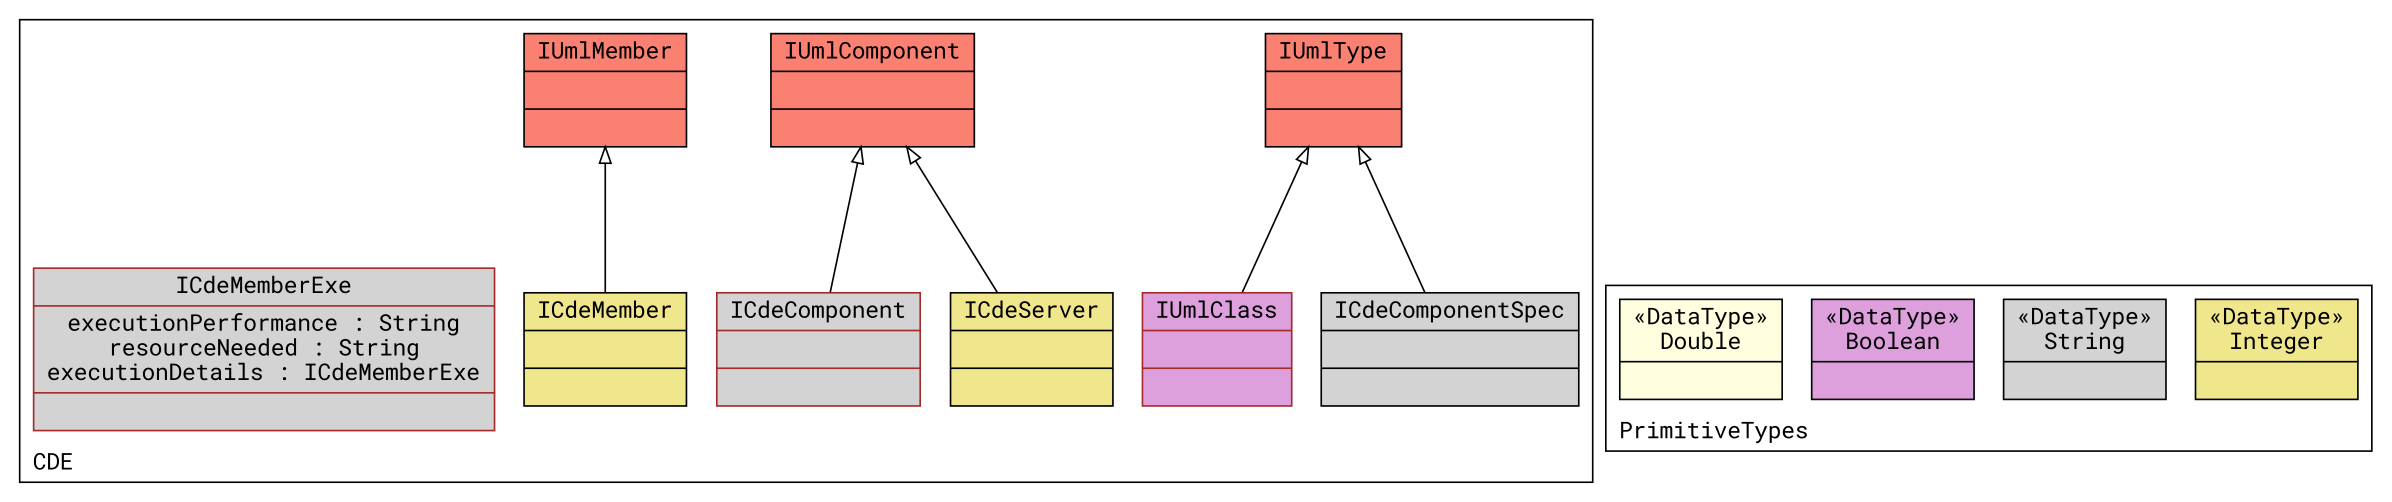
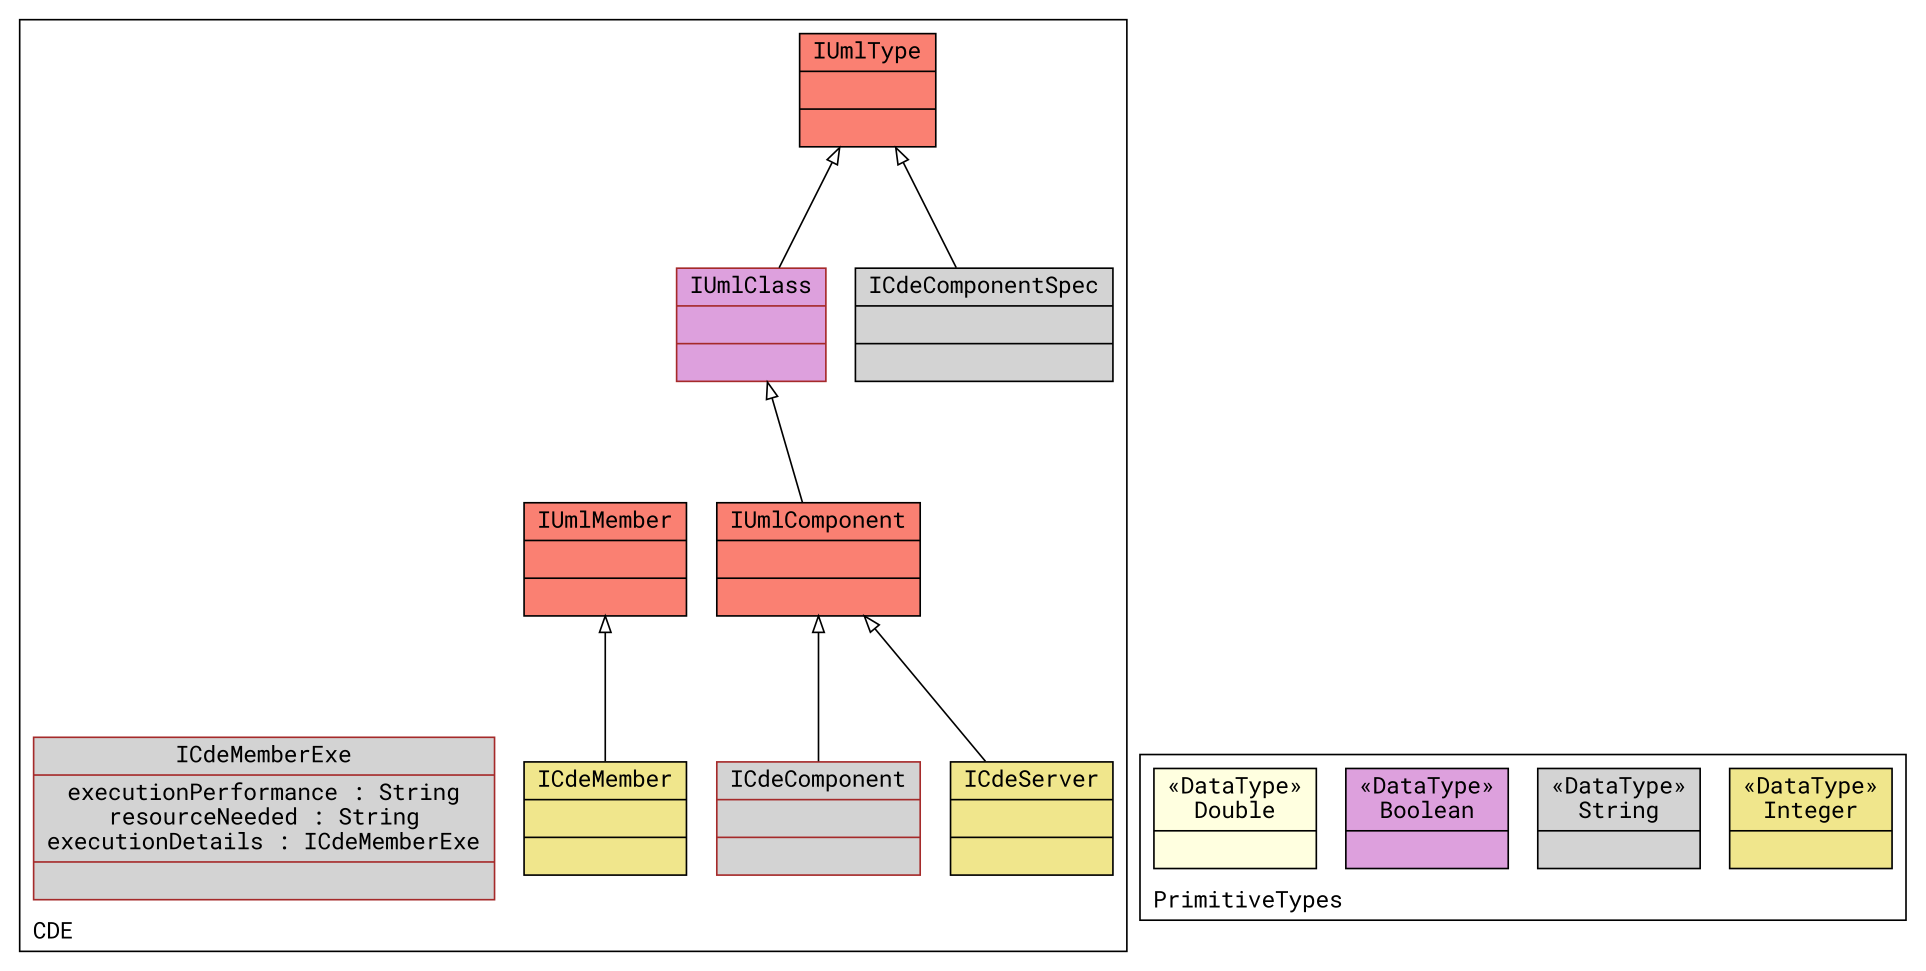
none -> (787, 450)
